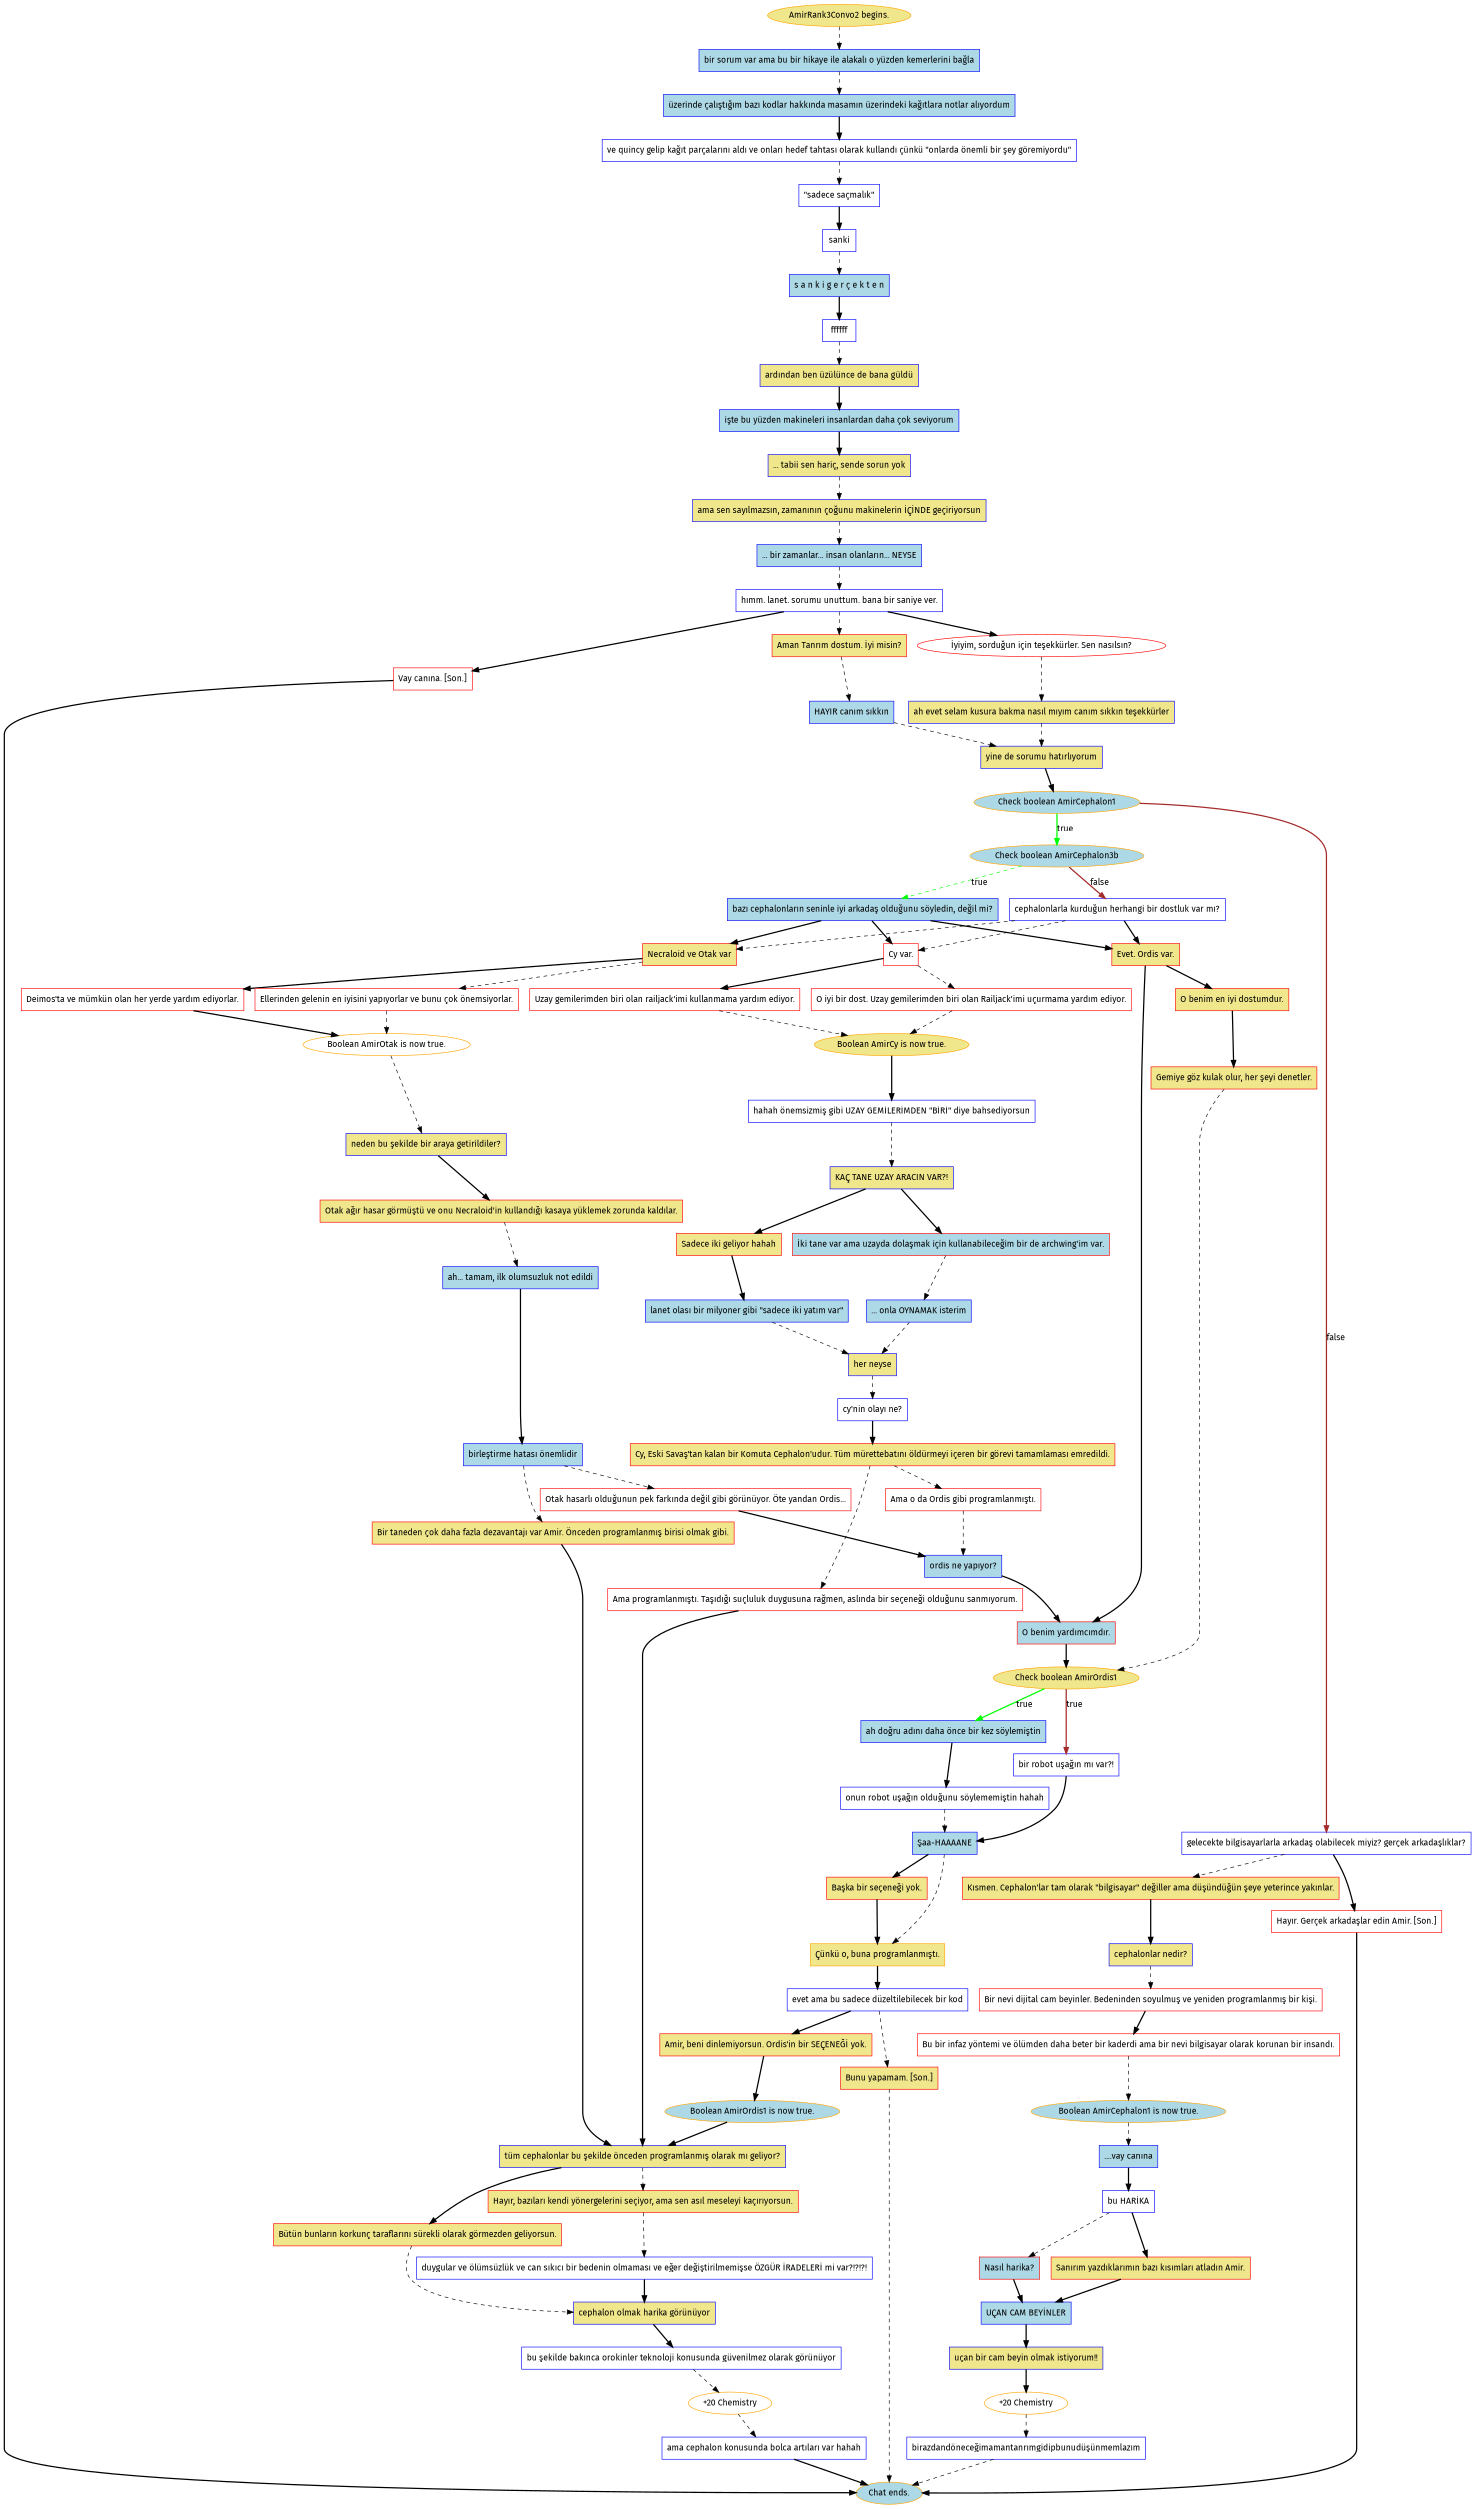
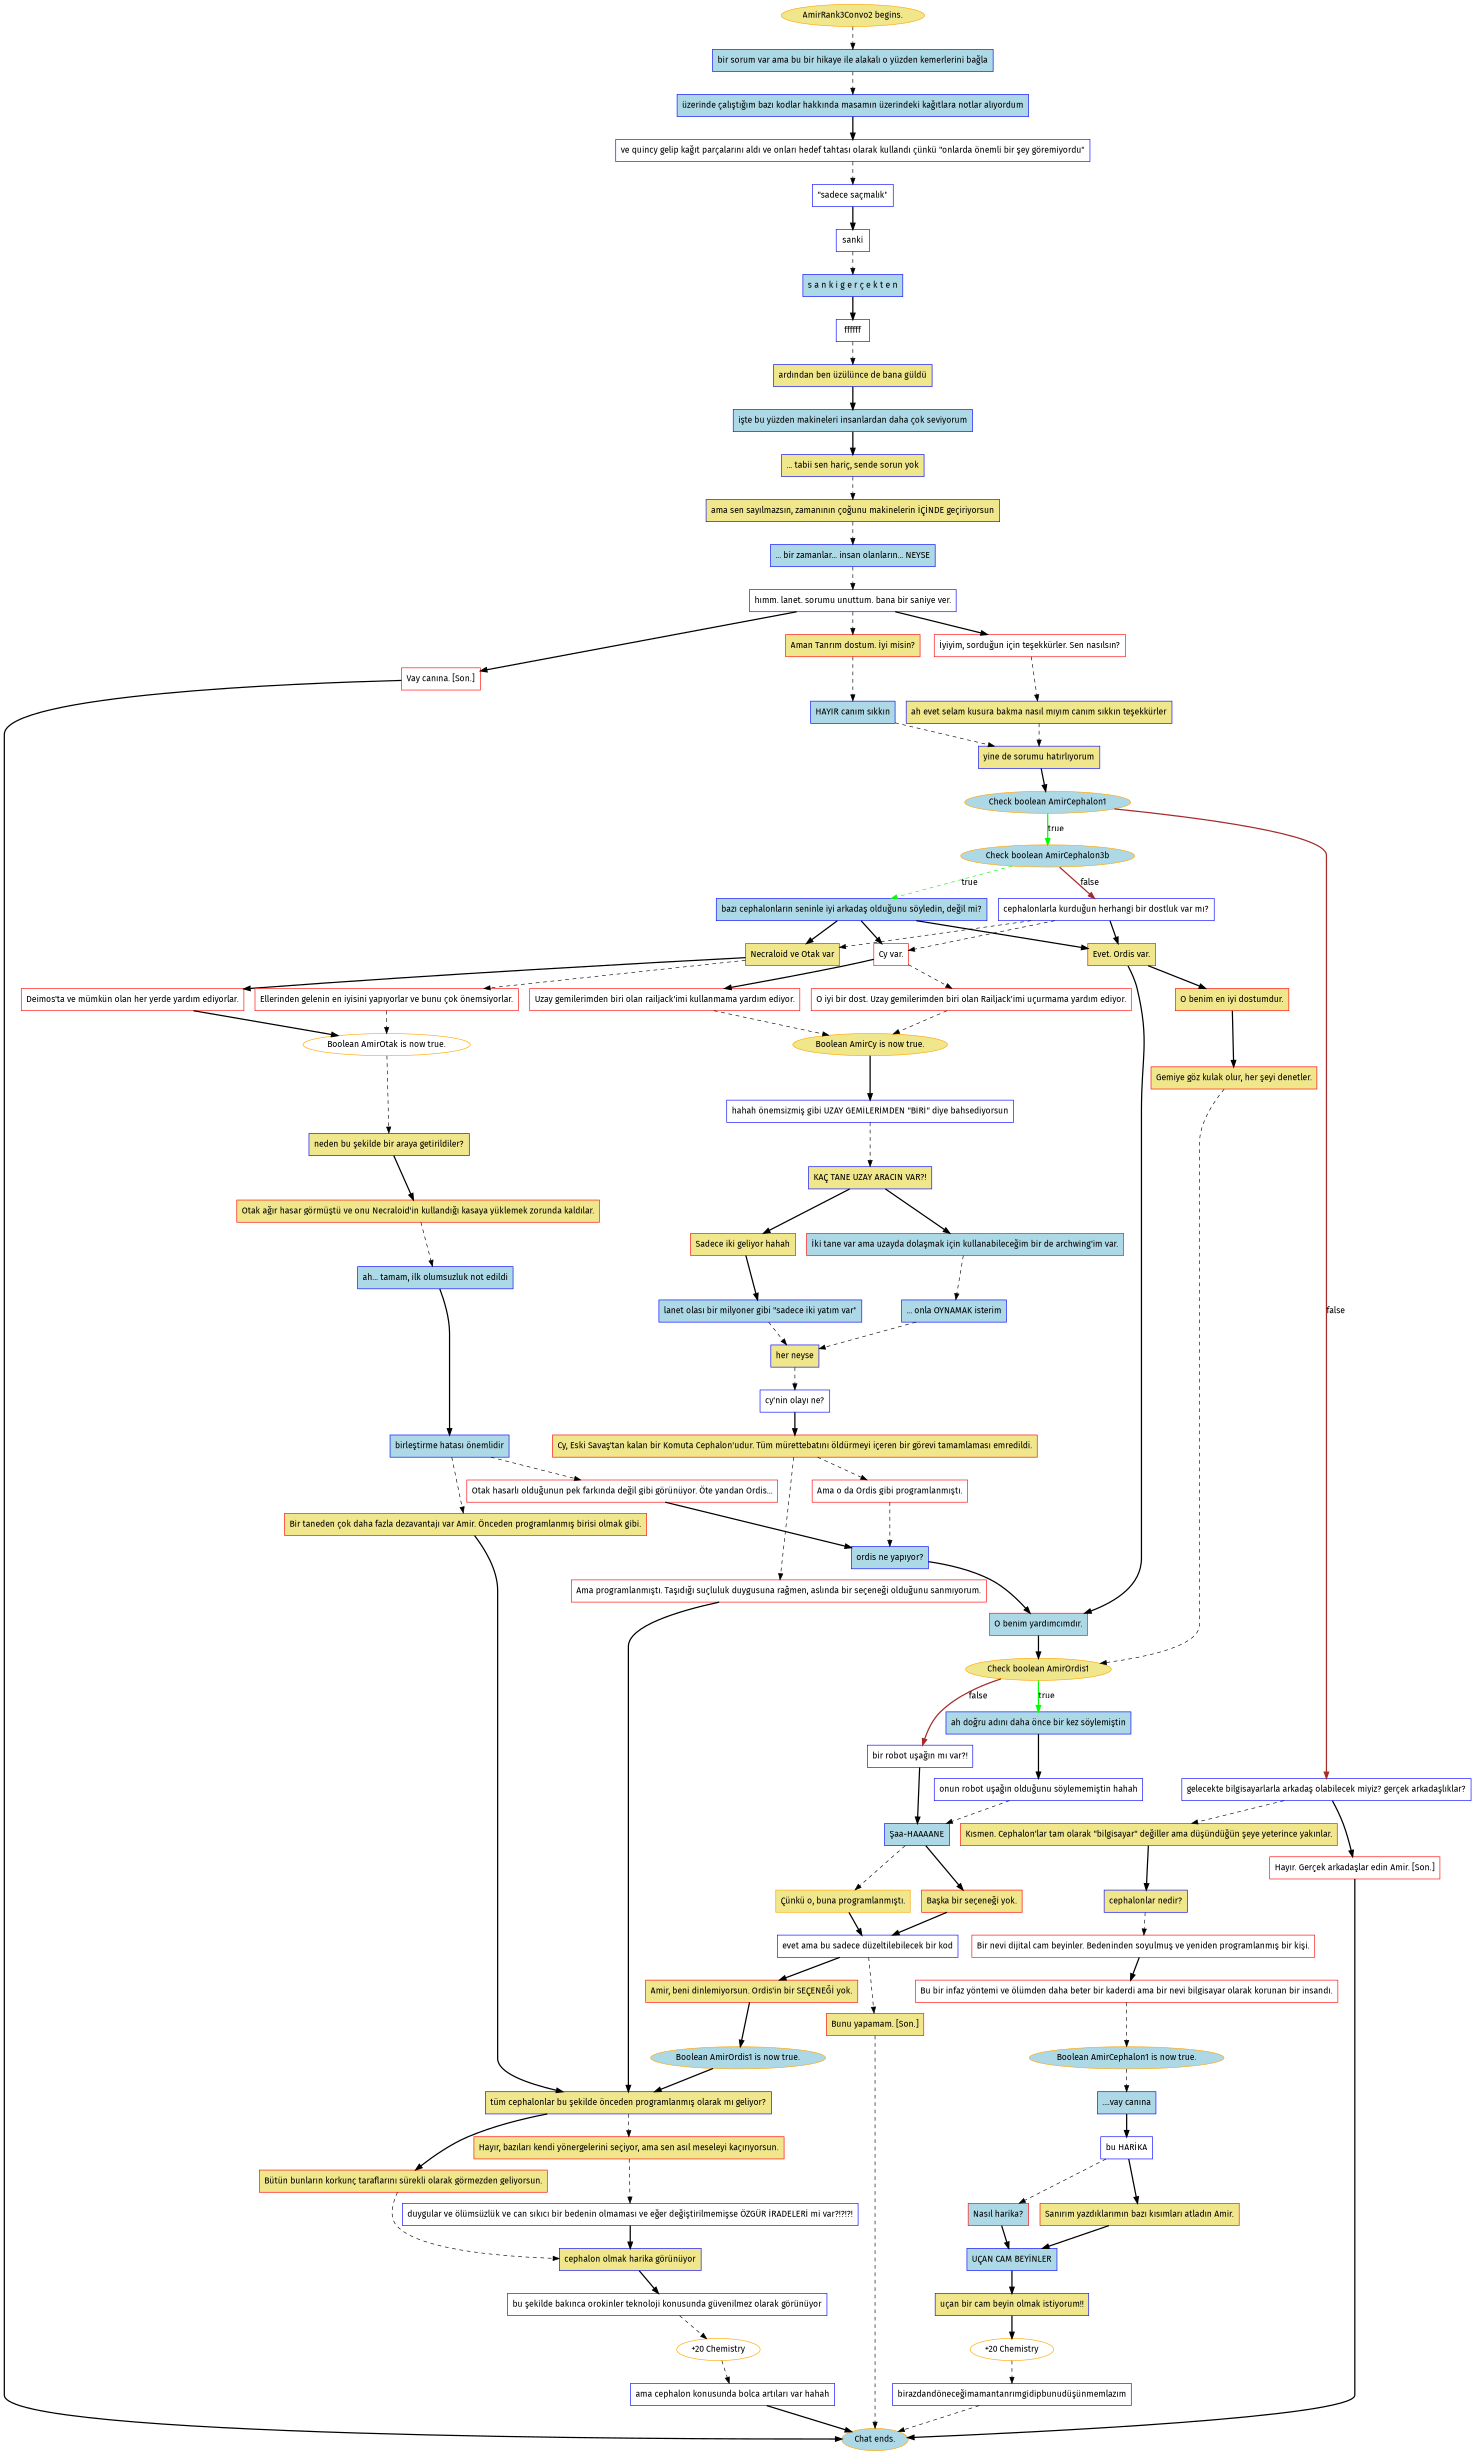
(1042, 646) -> (1030, 646)
(1075, 1705) -> (978, 1696)
(877, 1918) -> (923, 1922)
